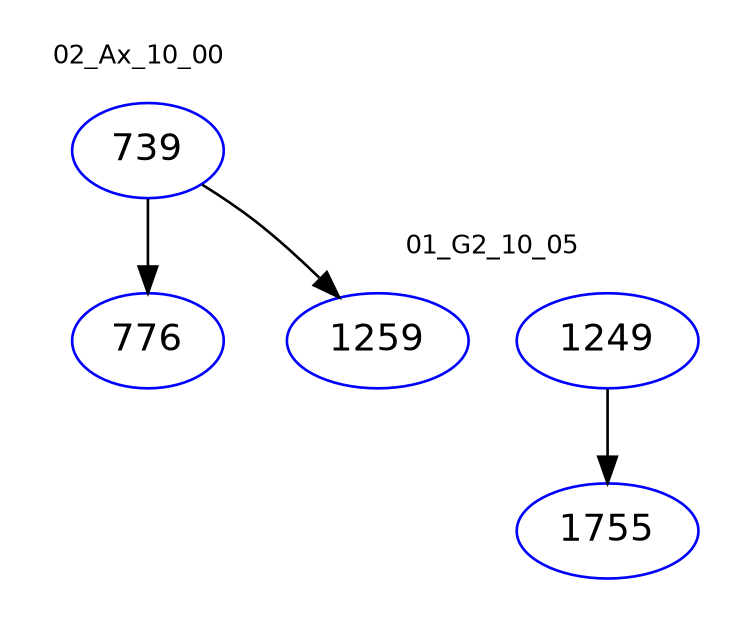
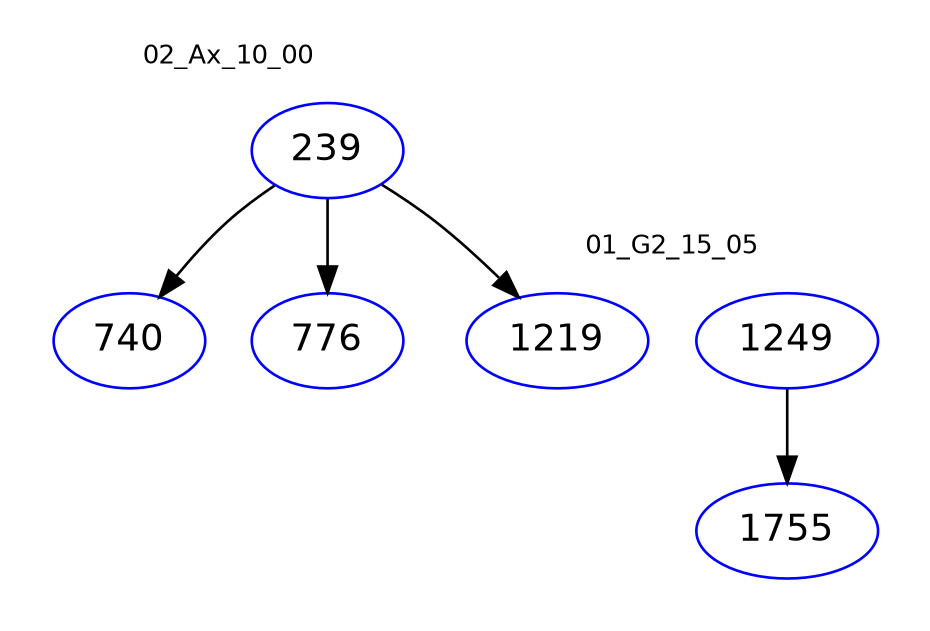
(148, 151) -> (328, 151)
(493, 247) -> (672, 247)
none -> (129, 341)
(378, 341) -> (557, 341)
